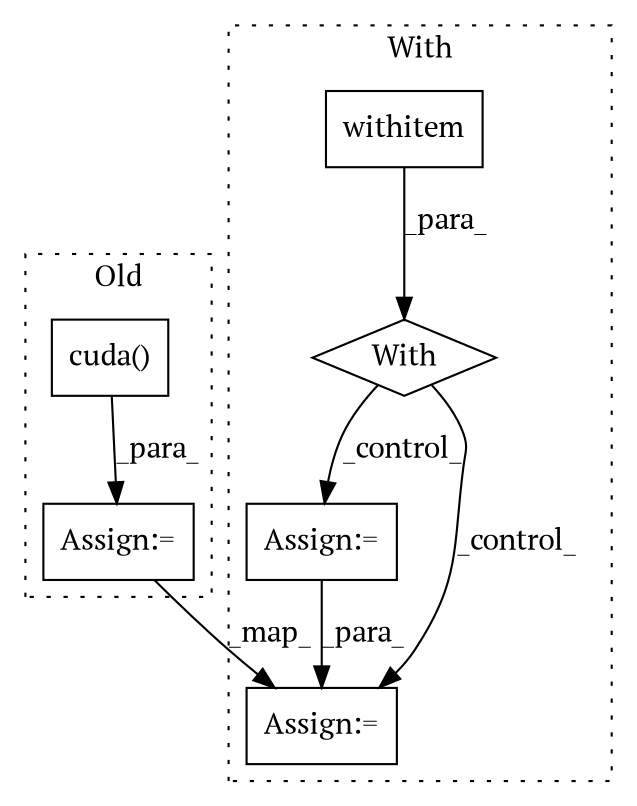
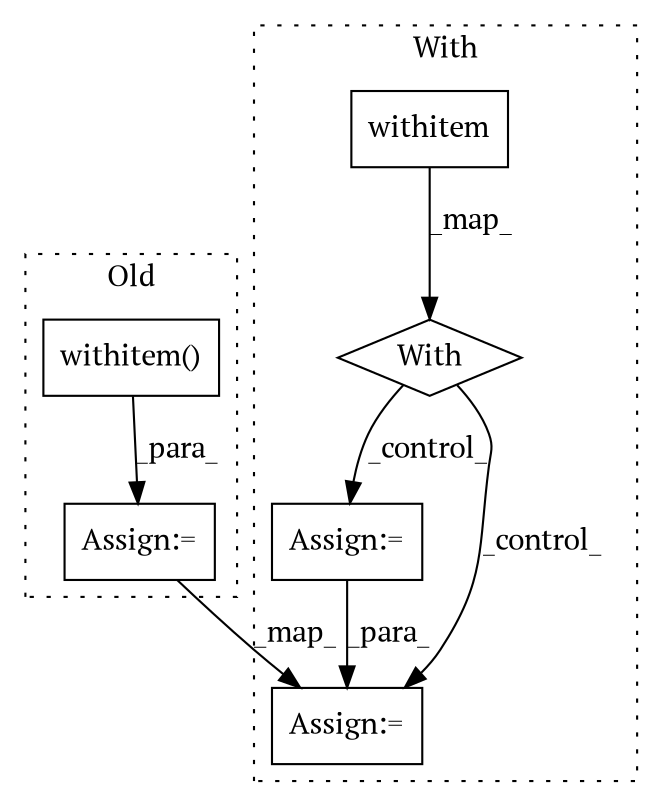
(447, 221) -> (472, 221)
(110, 358) -> (131, 358)
